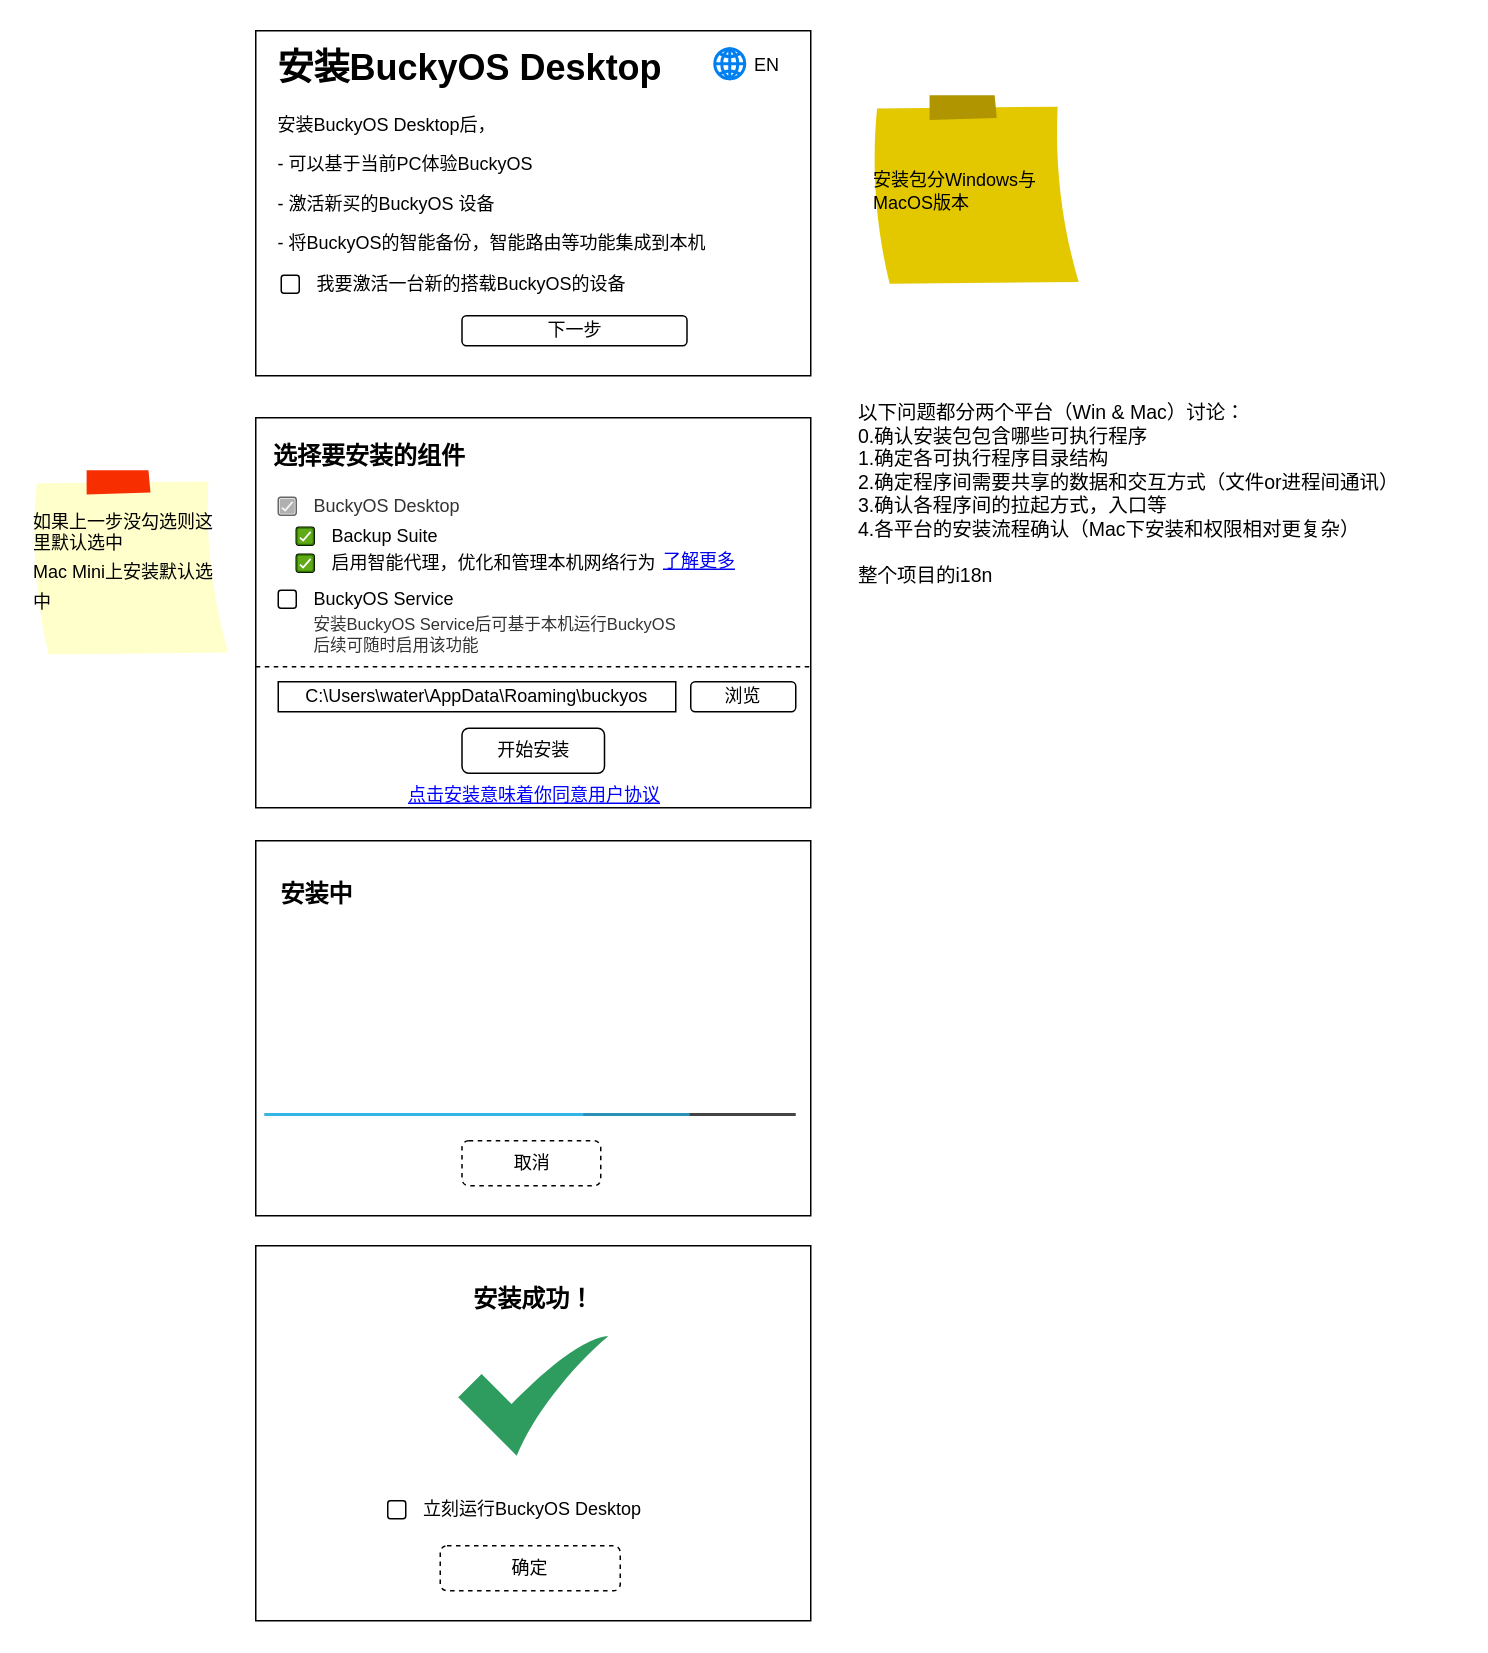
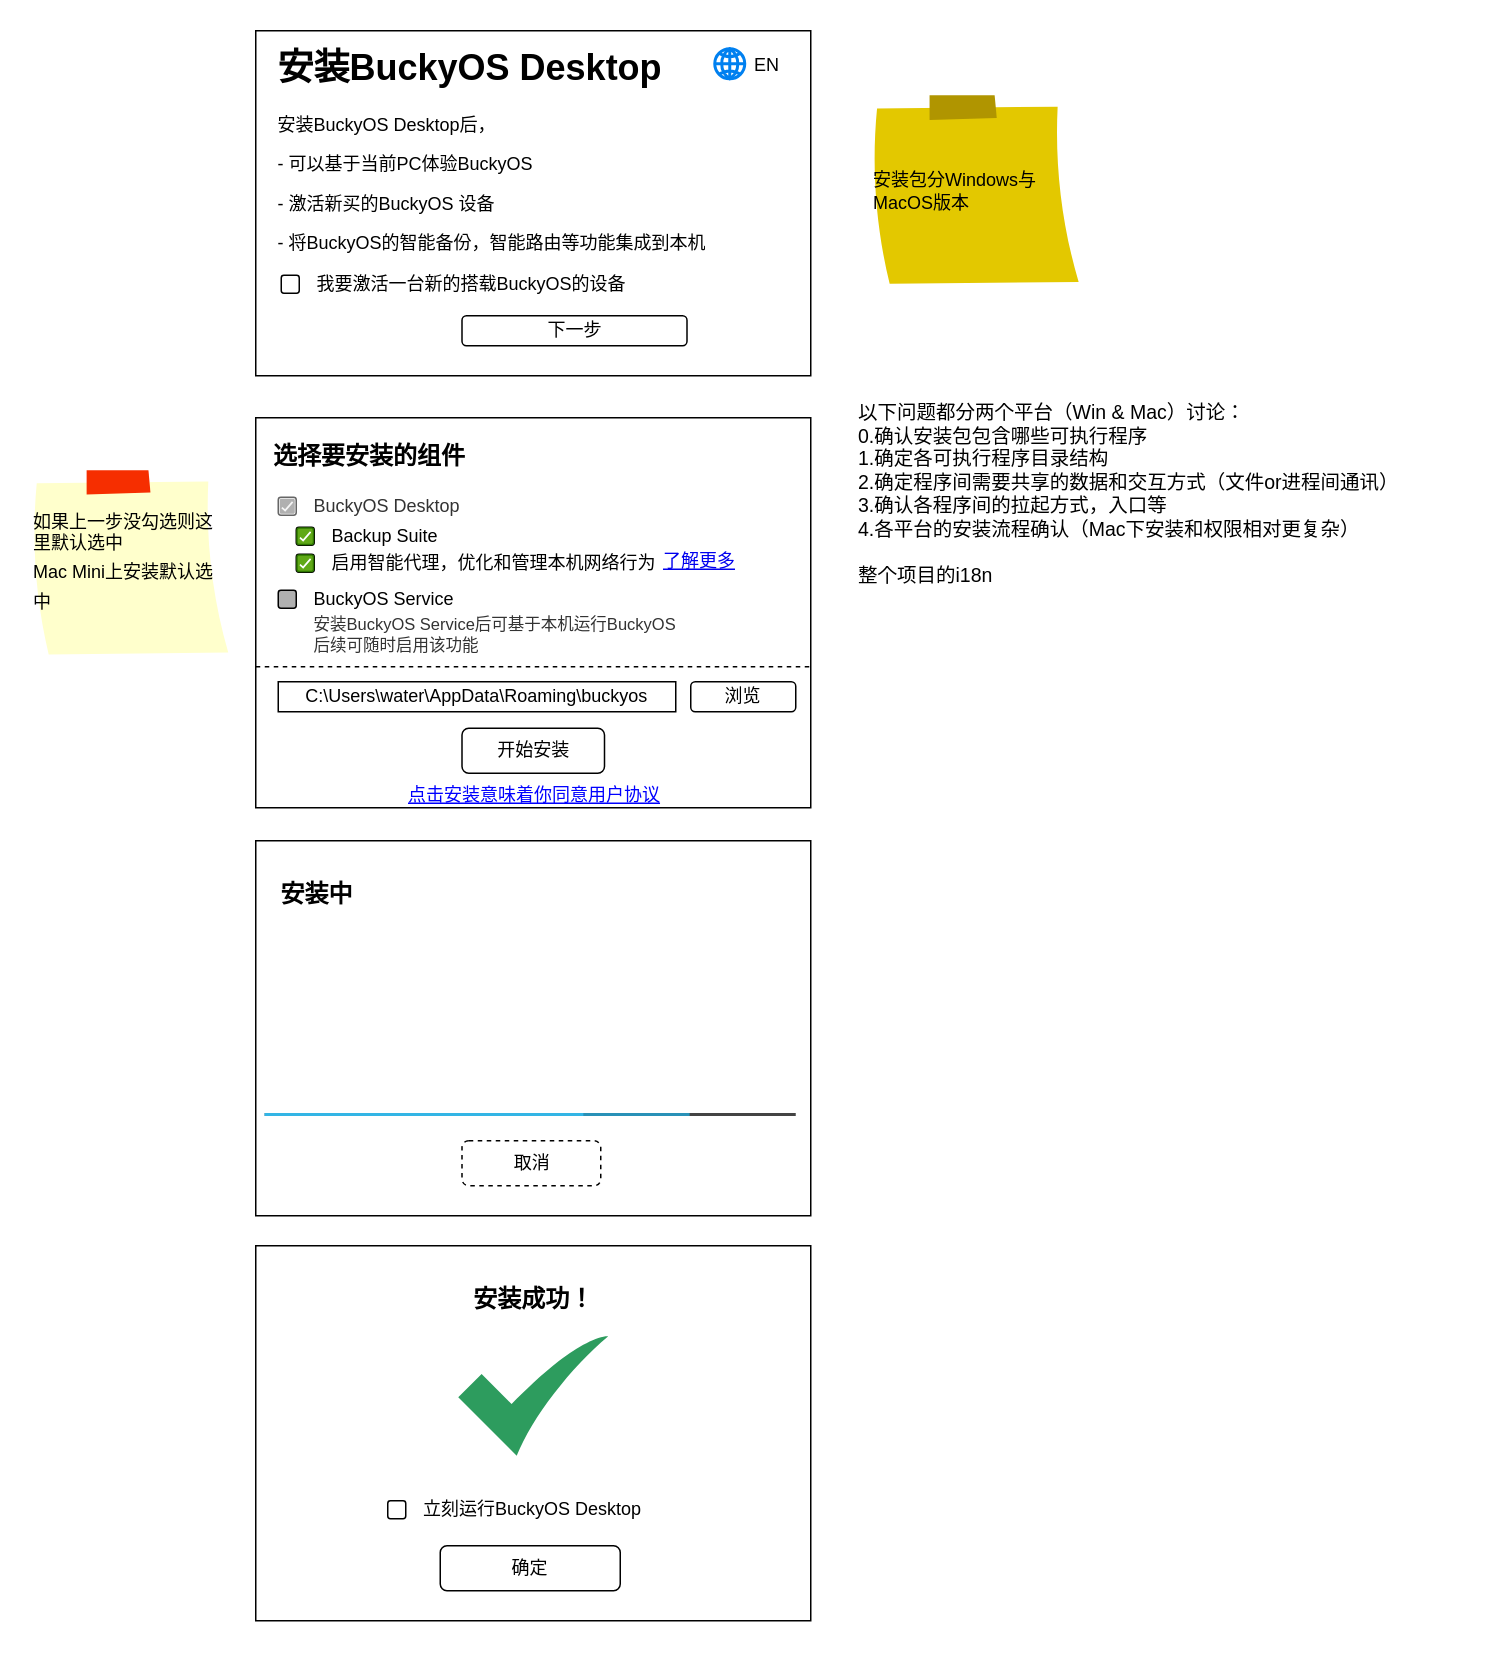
(287, 599) -> (287, 599)
(530, 1568) -> (530, 1568)
